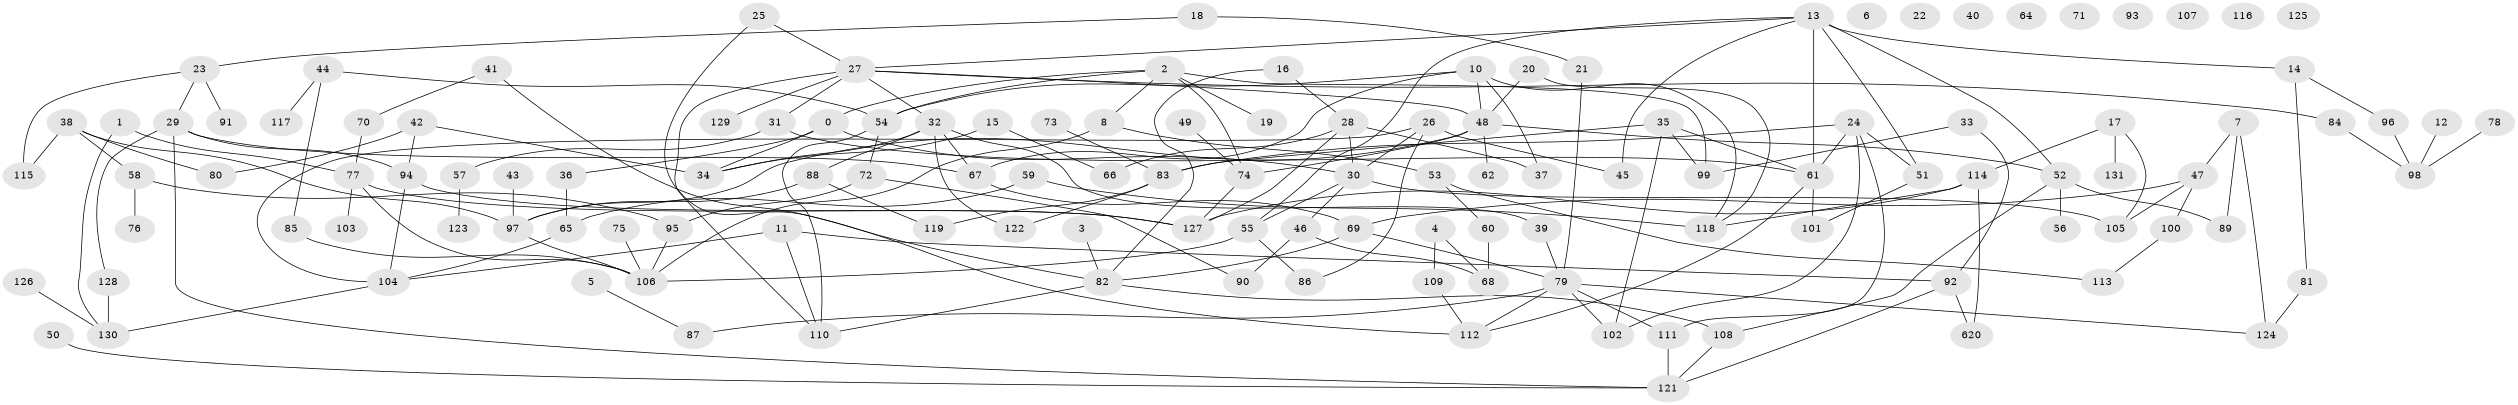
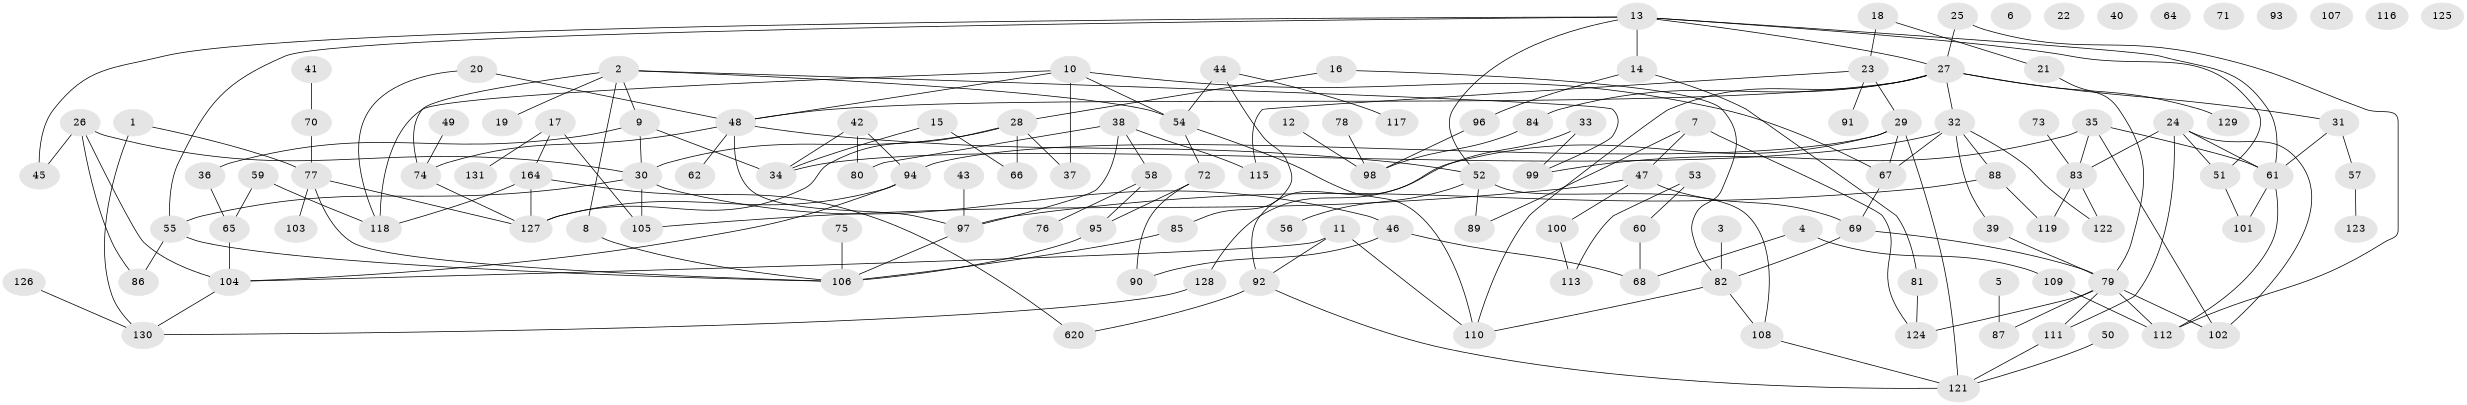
(829, 123) -> (640, 123)
(1277, 150) -> none
(1978, 176) -> (531, 176)
(689, 193) -> none
